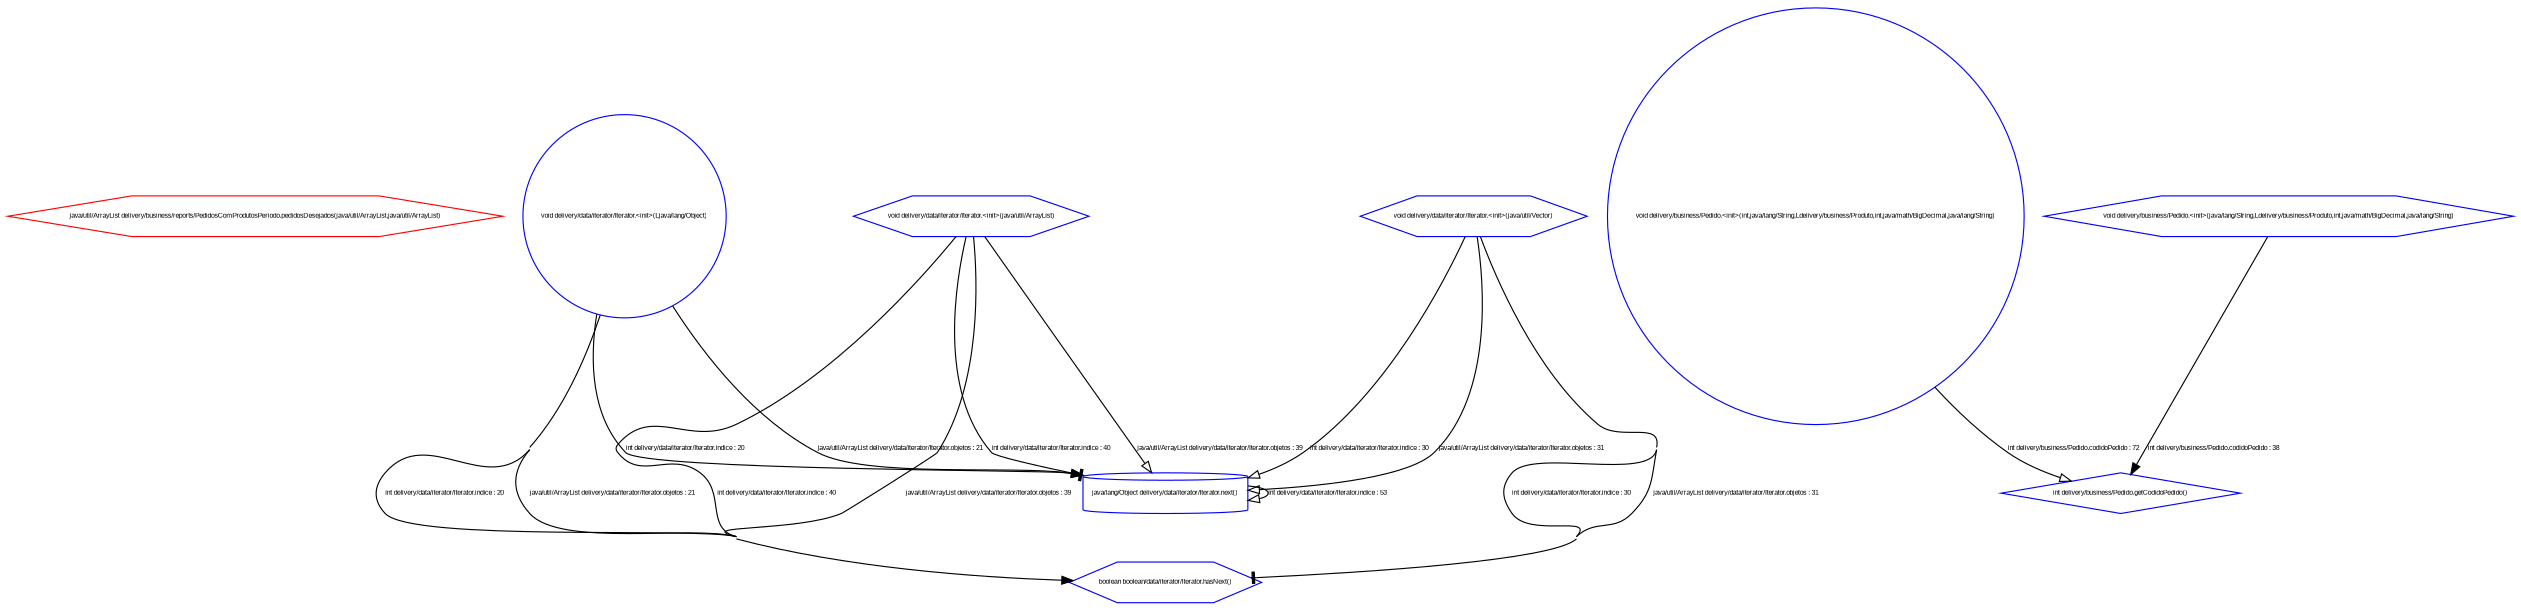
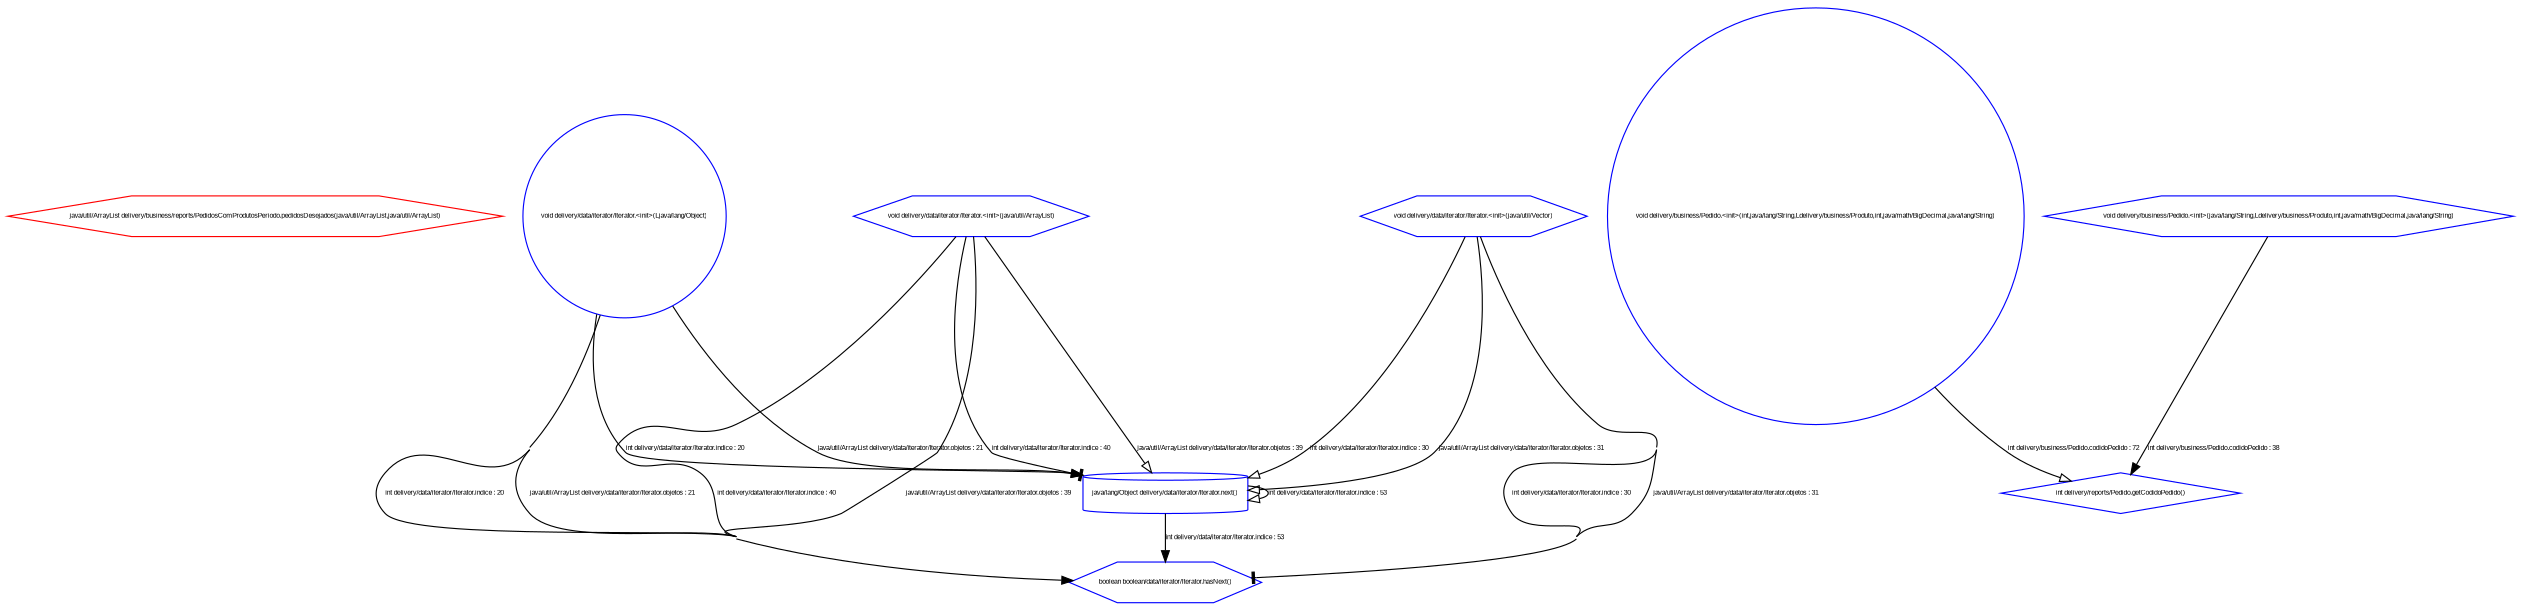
(2121, 493) -> (2121, 493)
none -> (1165, 532)
